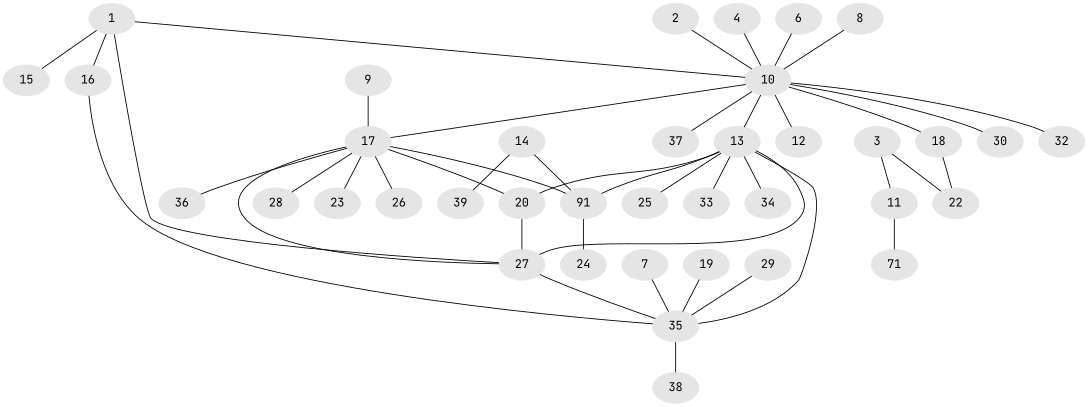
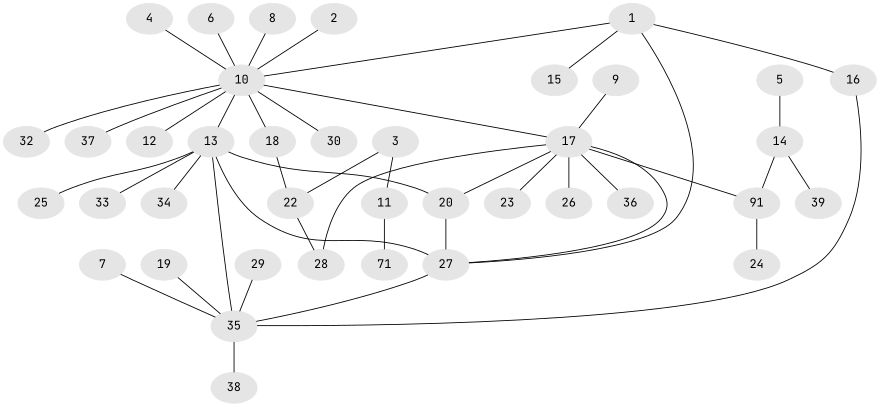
none -> (780, 80)
(648, 176) -> none
none -> (305, 232)
